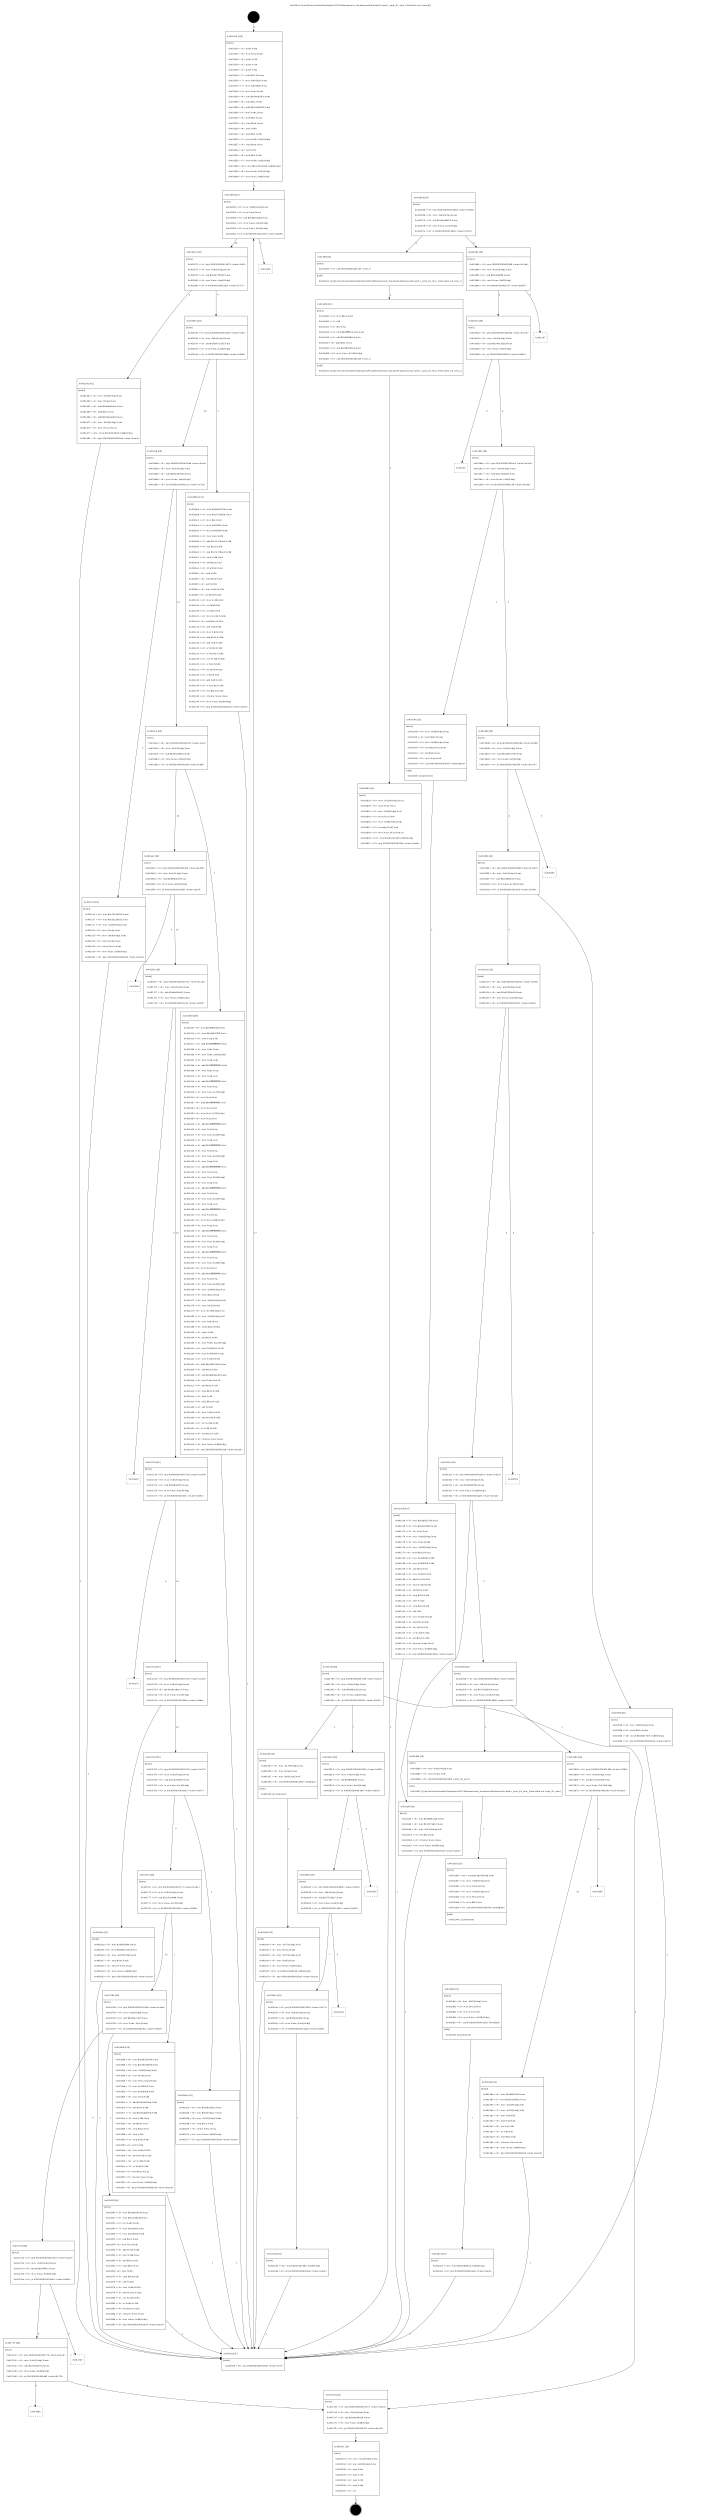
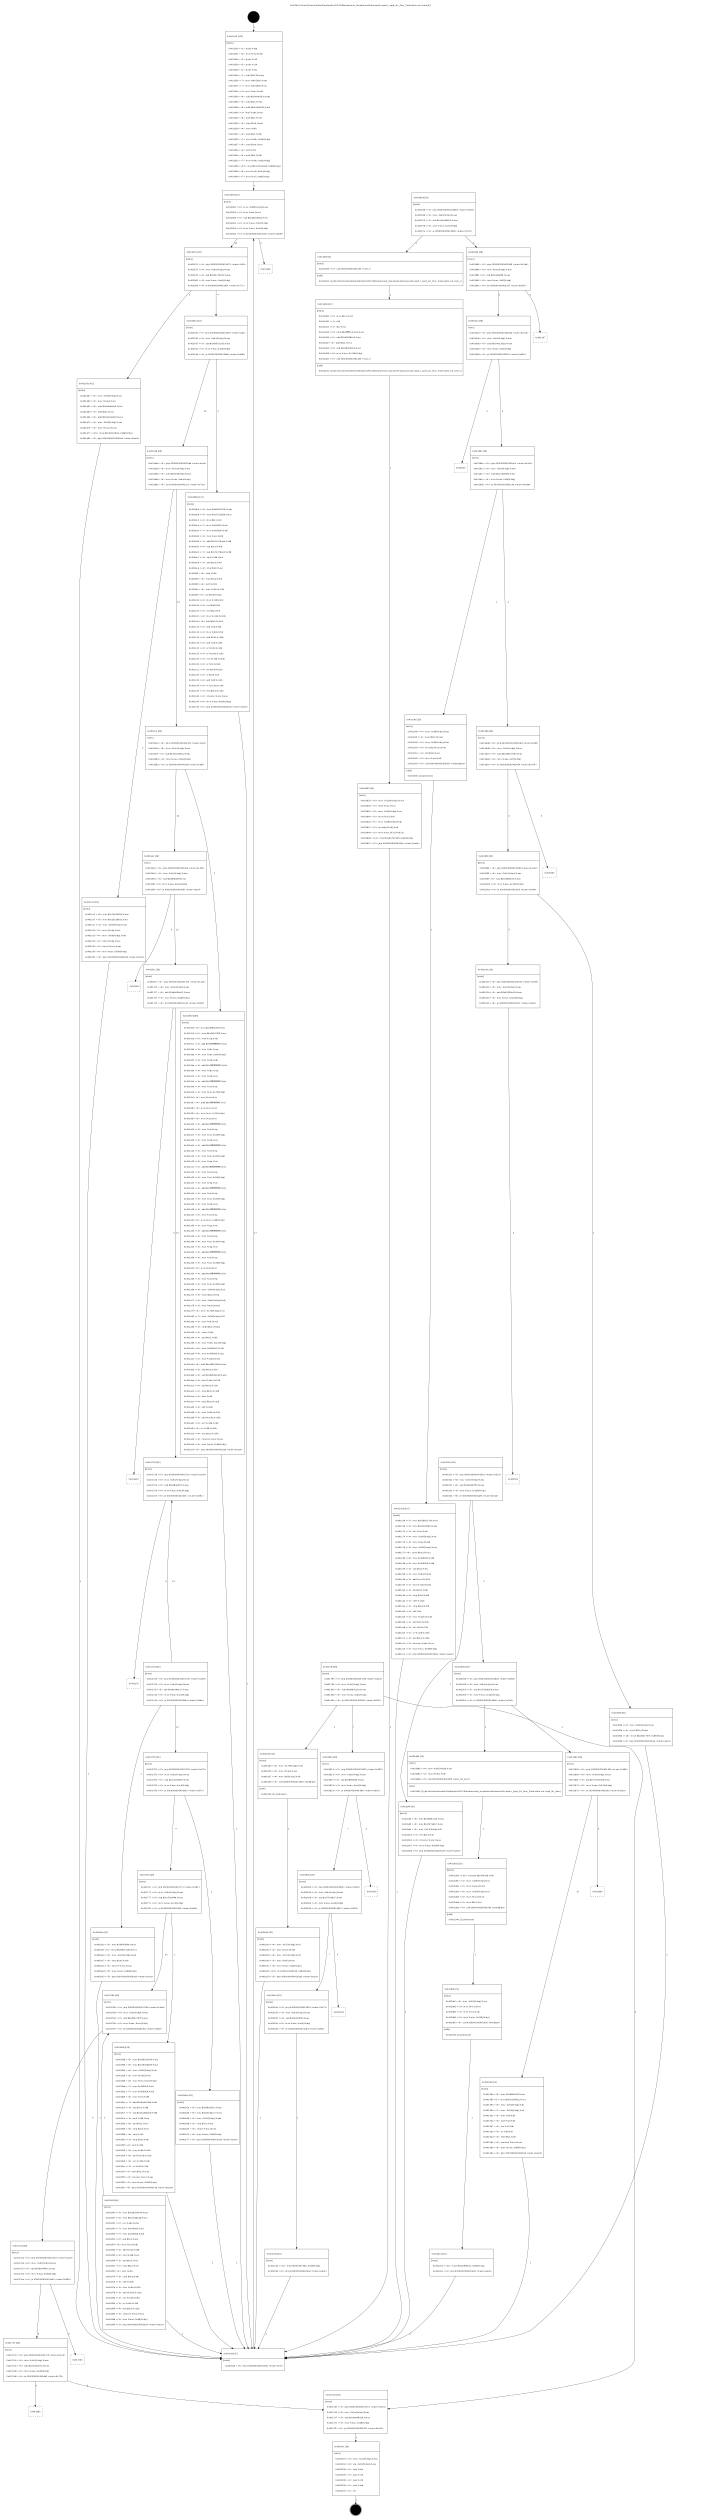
(488, 1232) -> none
(176, 1581) -> (167, 1582)
none -> (474, 1954)
(106, 2113) -> (102, 2115)
